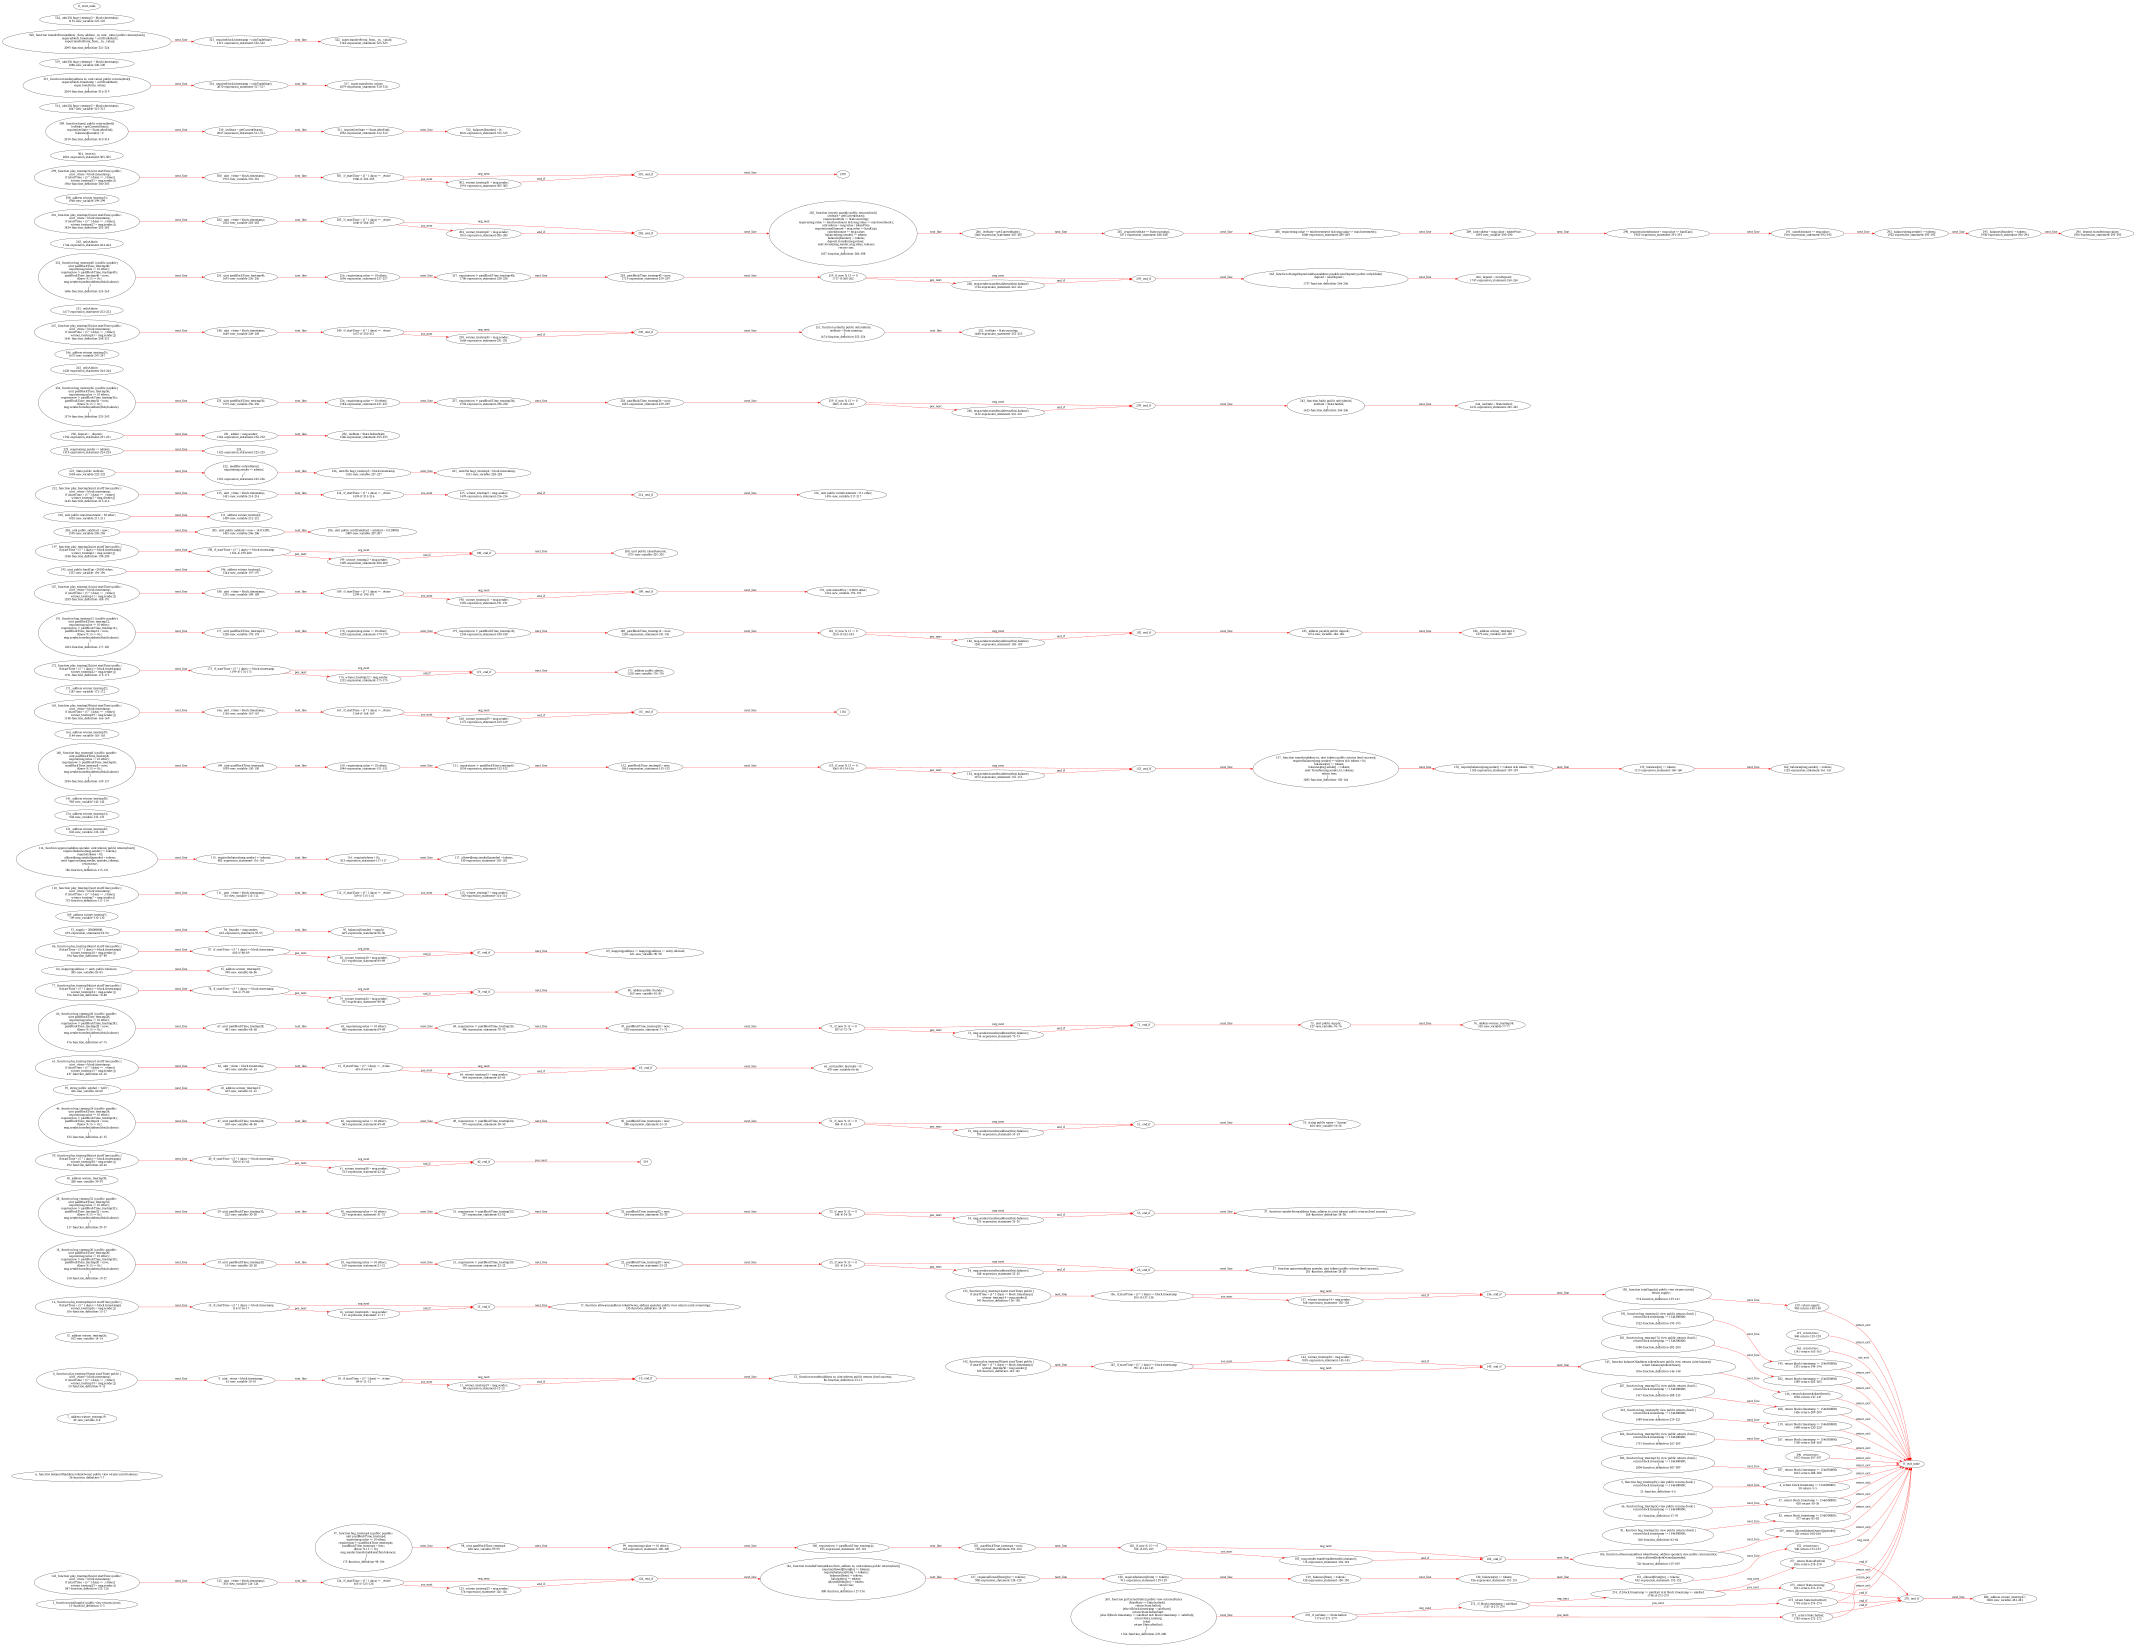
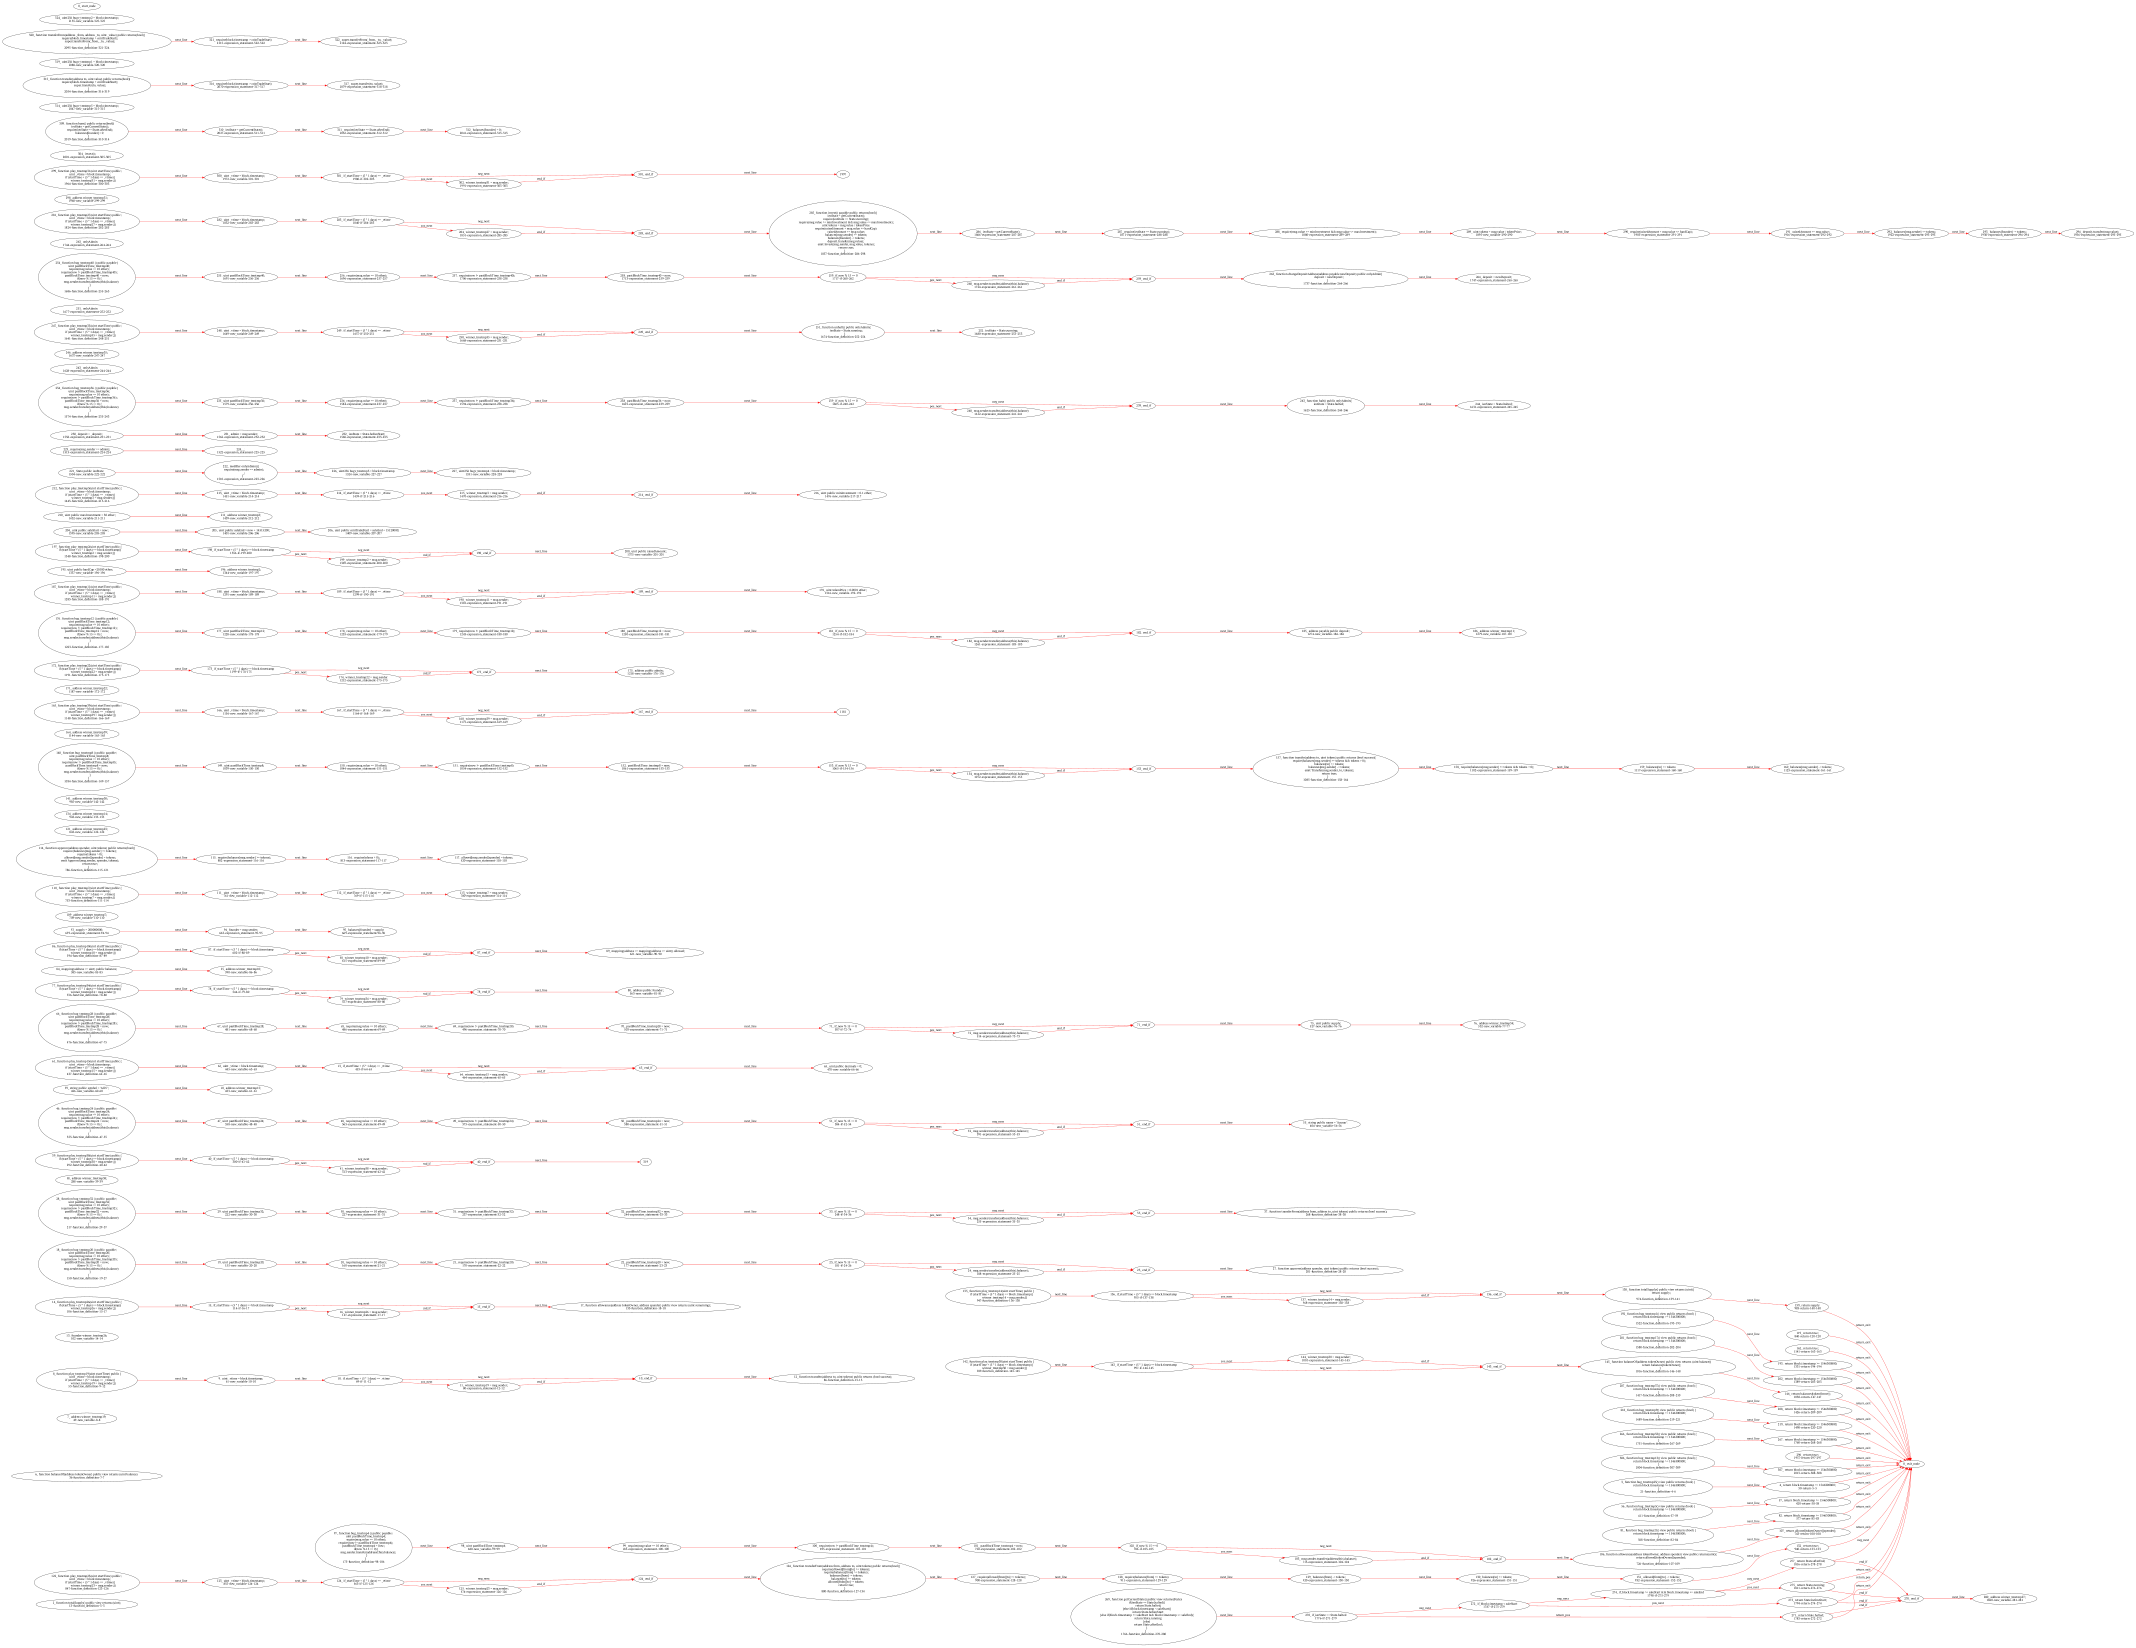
(541, 1160) -> (541, 1160)
(87, 1337) -> (87, 1337)
(1863, 1358) -> (1863, 1358)
(1563, 1615) -> (1563, 1615)
